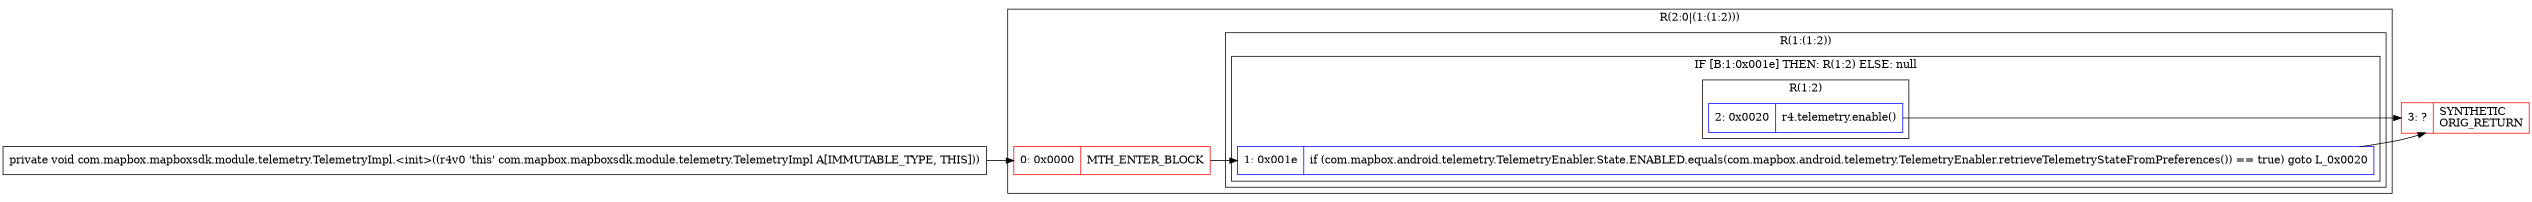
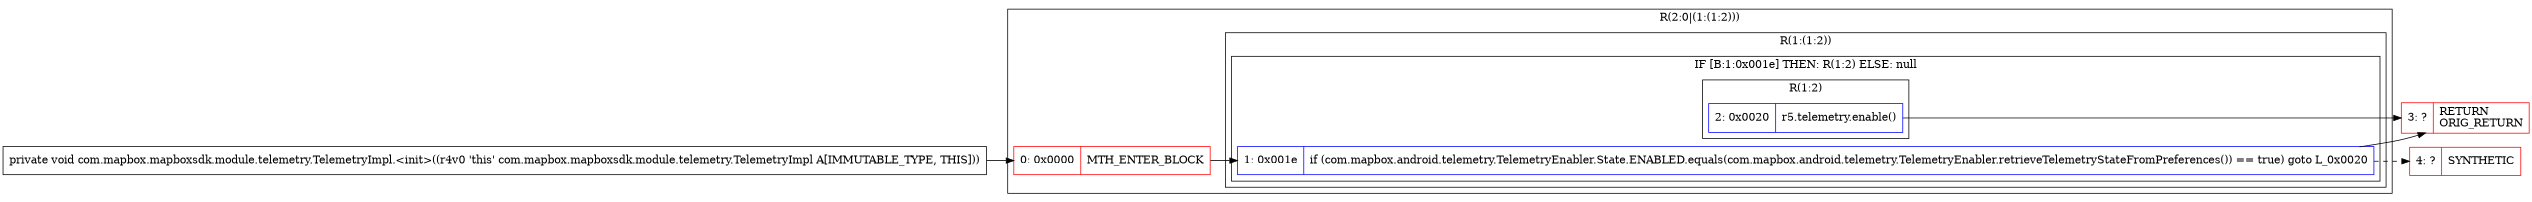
(2473, 112) -> (2464, 112)
(1839, 118) -> (1839, 118)
none -> (2465, 161)
